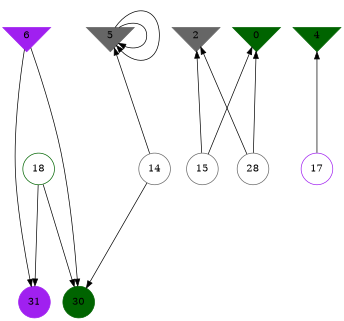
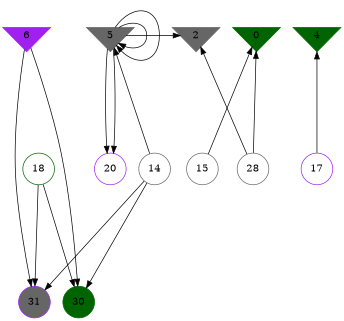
(199, 105) -> (152, 36)
none -> (110, 169)
none -> (97, 233)
(34, 302) -> (34, 302)
